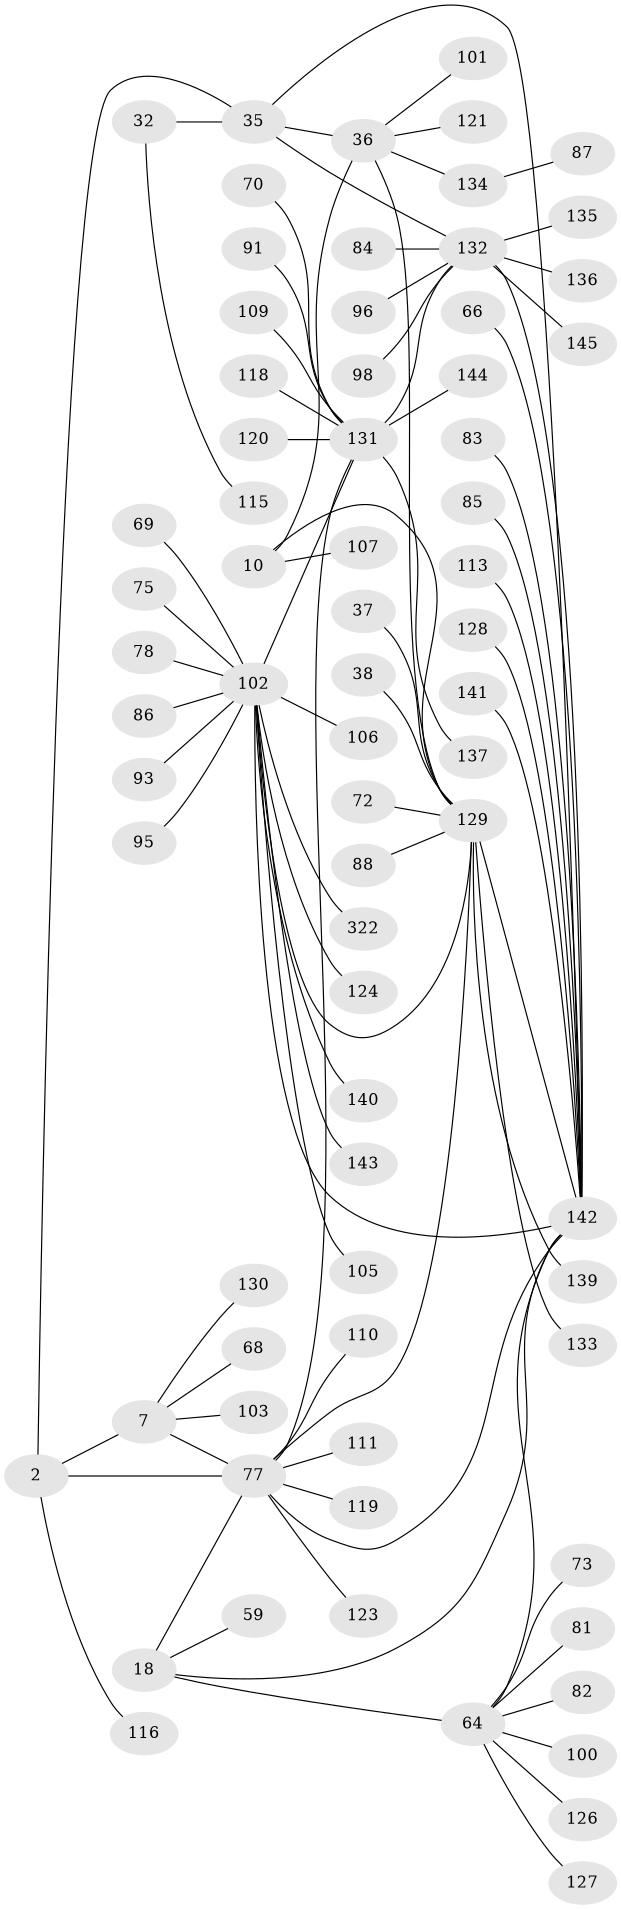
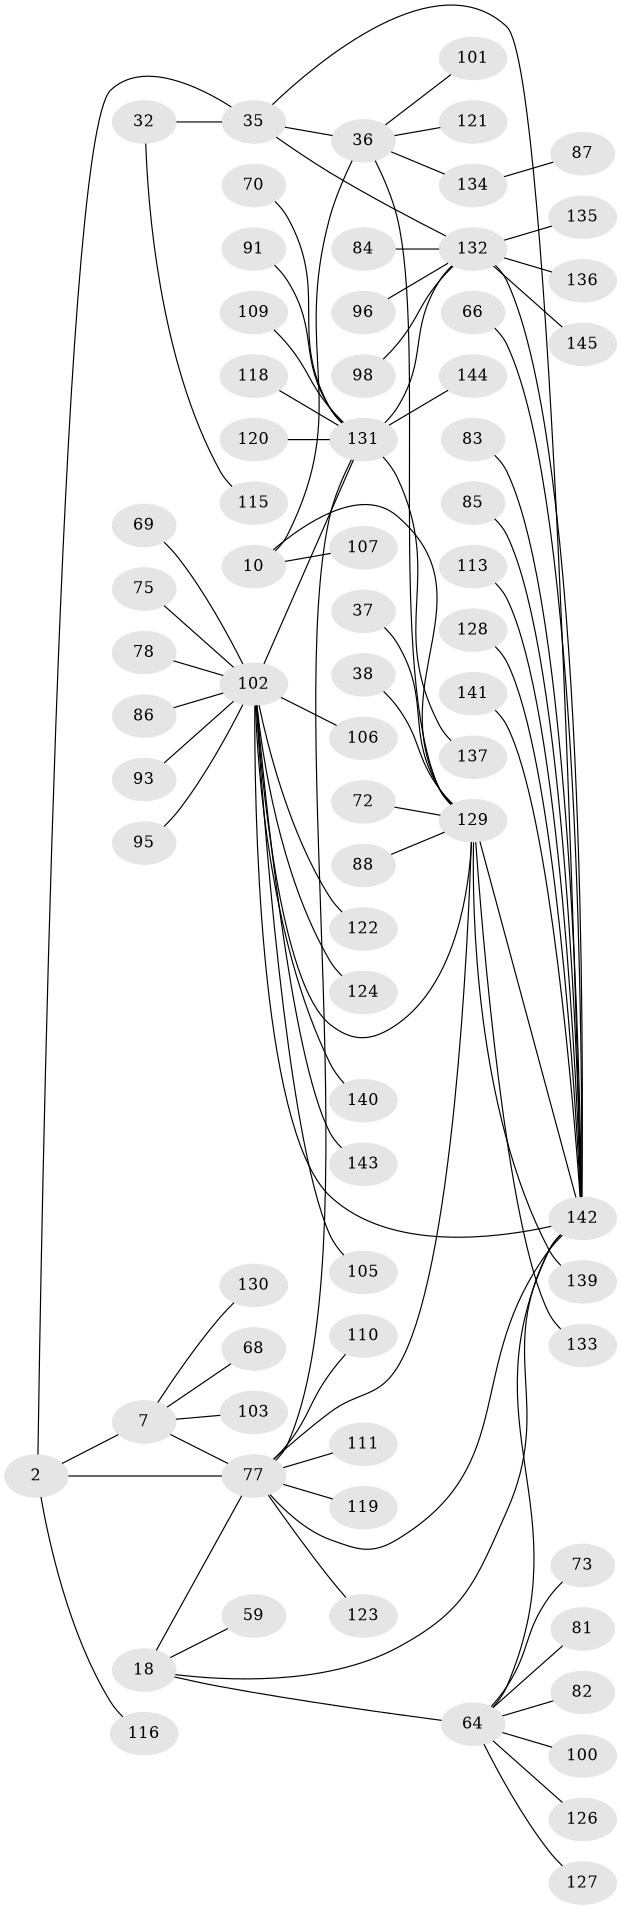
(363, 929) -> (363, 929)
